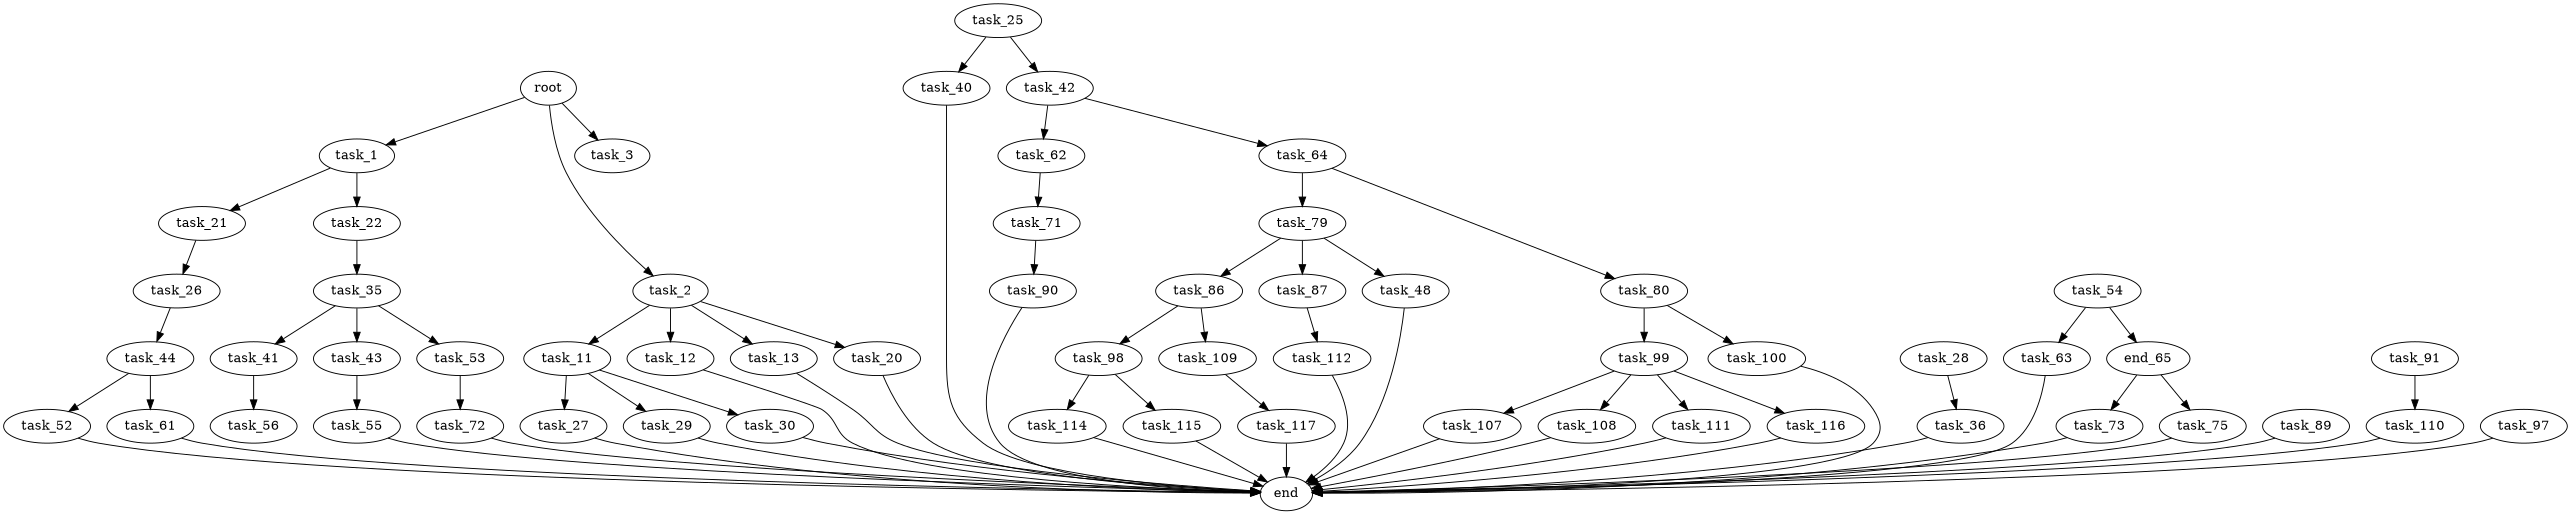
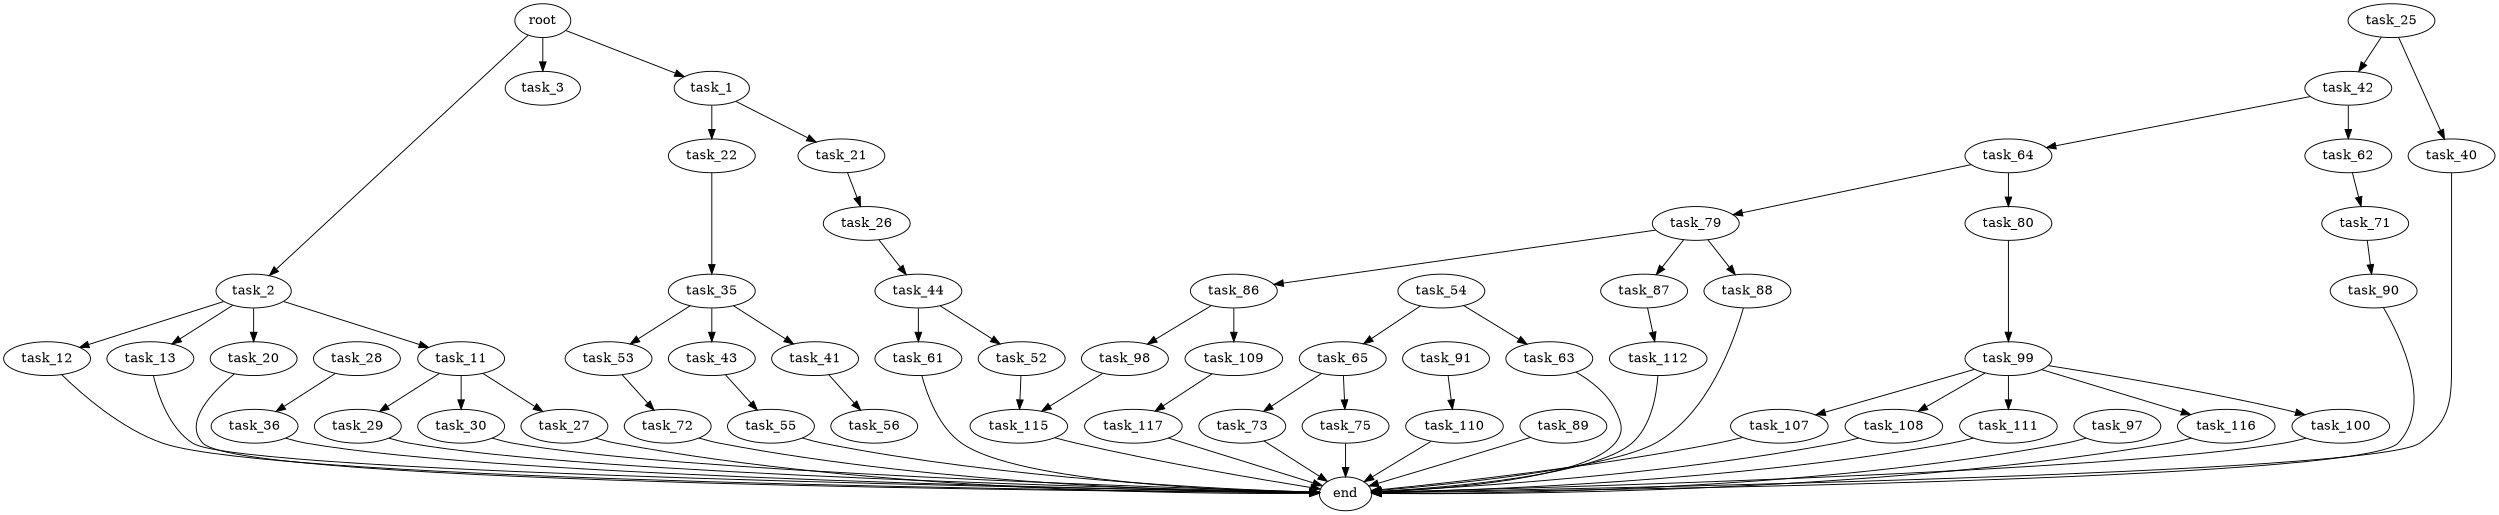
(1406, 291) -> (1747, 291)
(1696, 322) -> (2172, 387)
(2148, 359) -> (1343, 359)
(1057, 426) -> none
(399, 470) -> (1020, 388)
